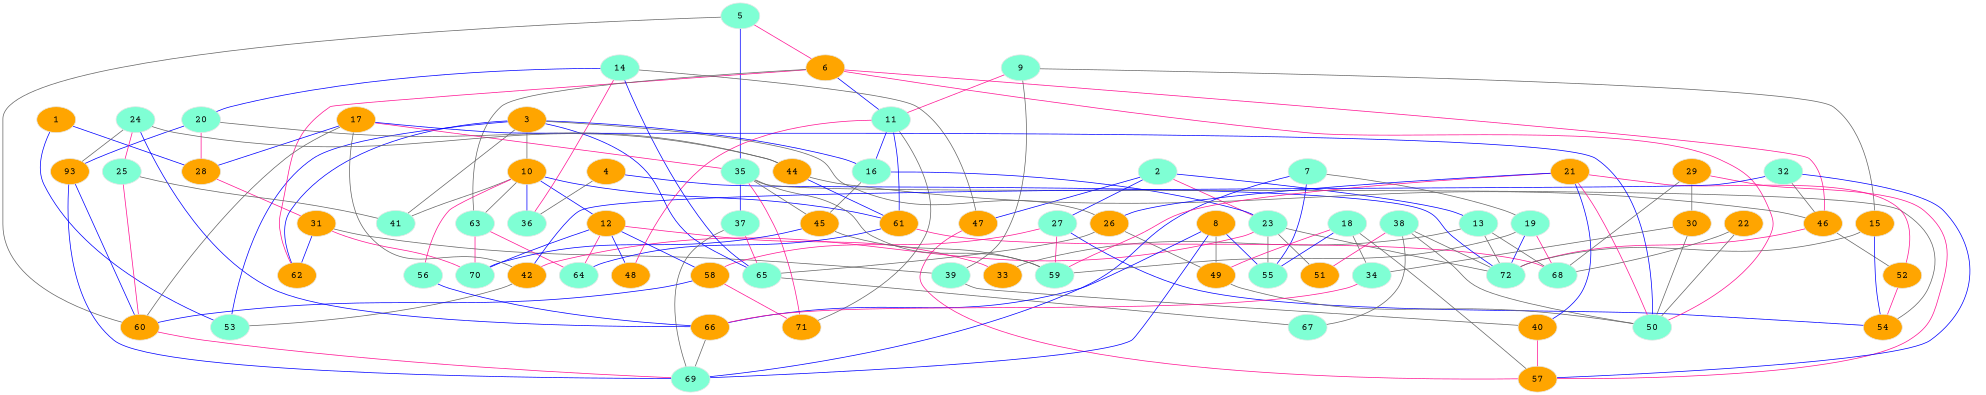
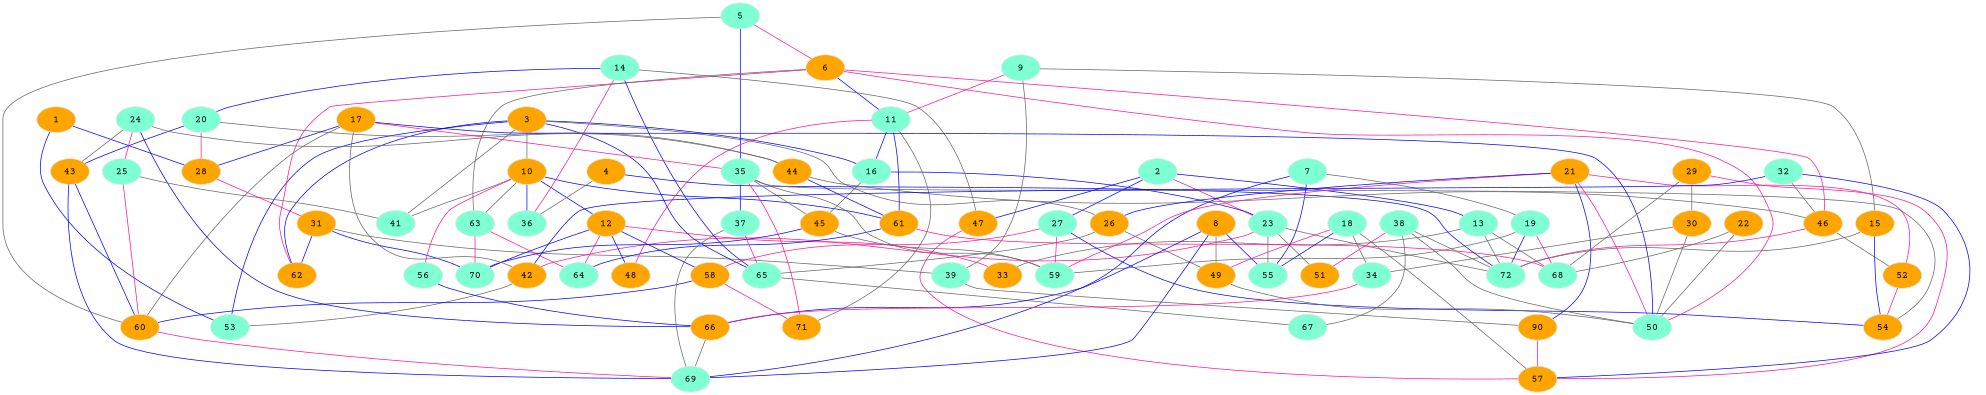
(70, 172) -> (70, 172)
(396, 249) -> (396, 249)
(1538, 327) -> (1538, 327)
